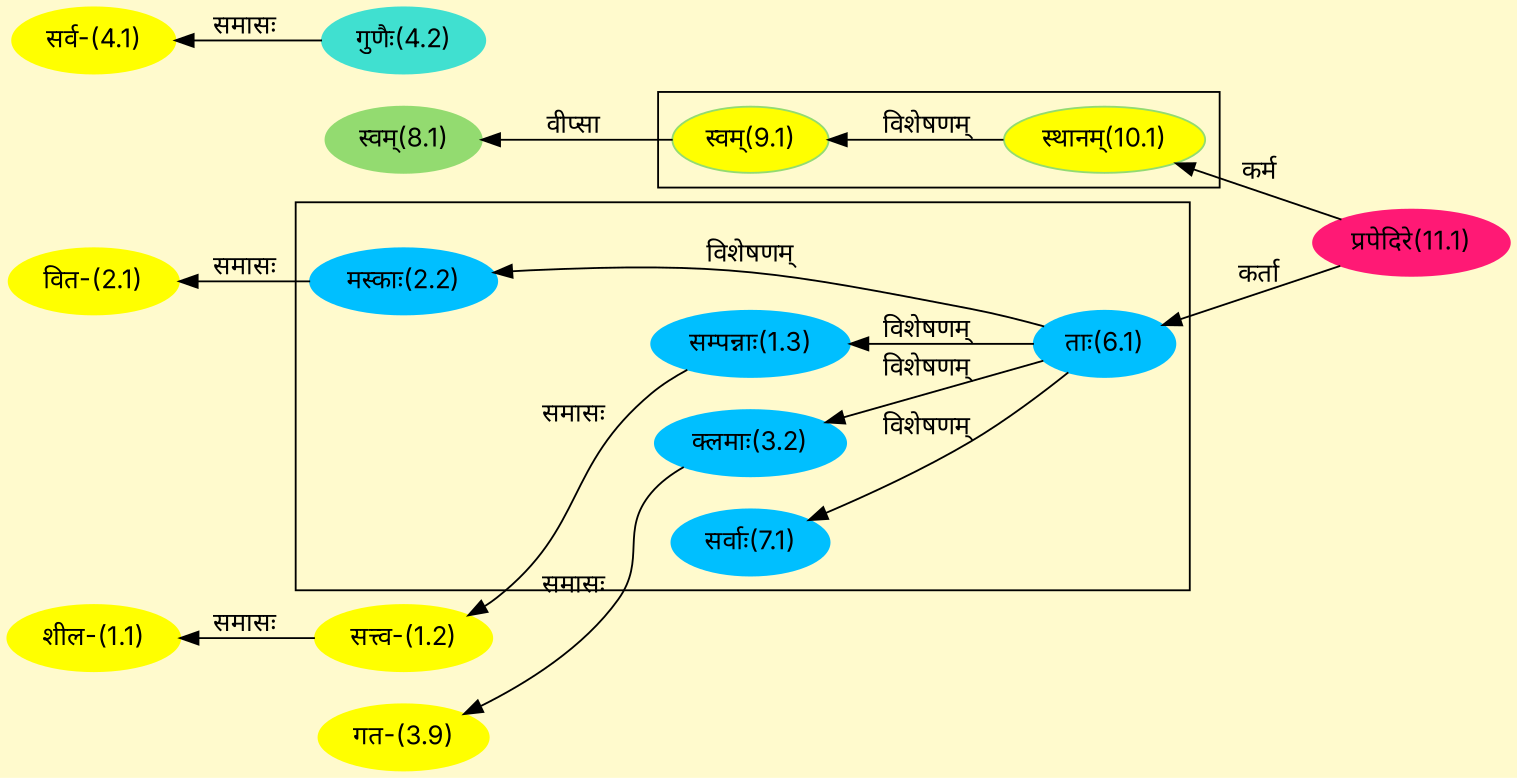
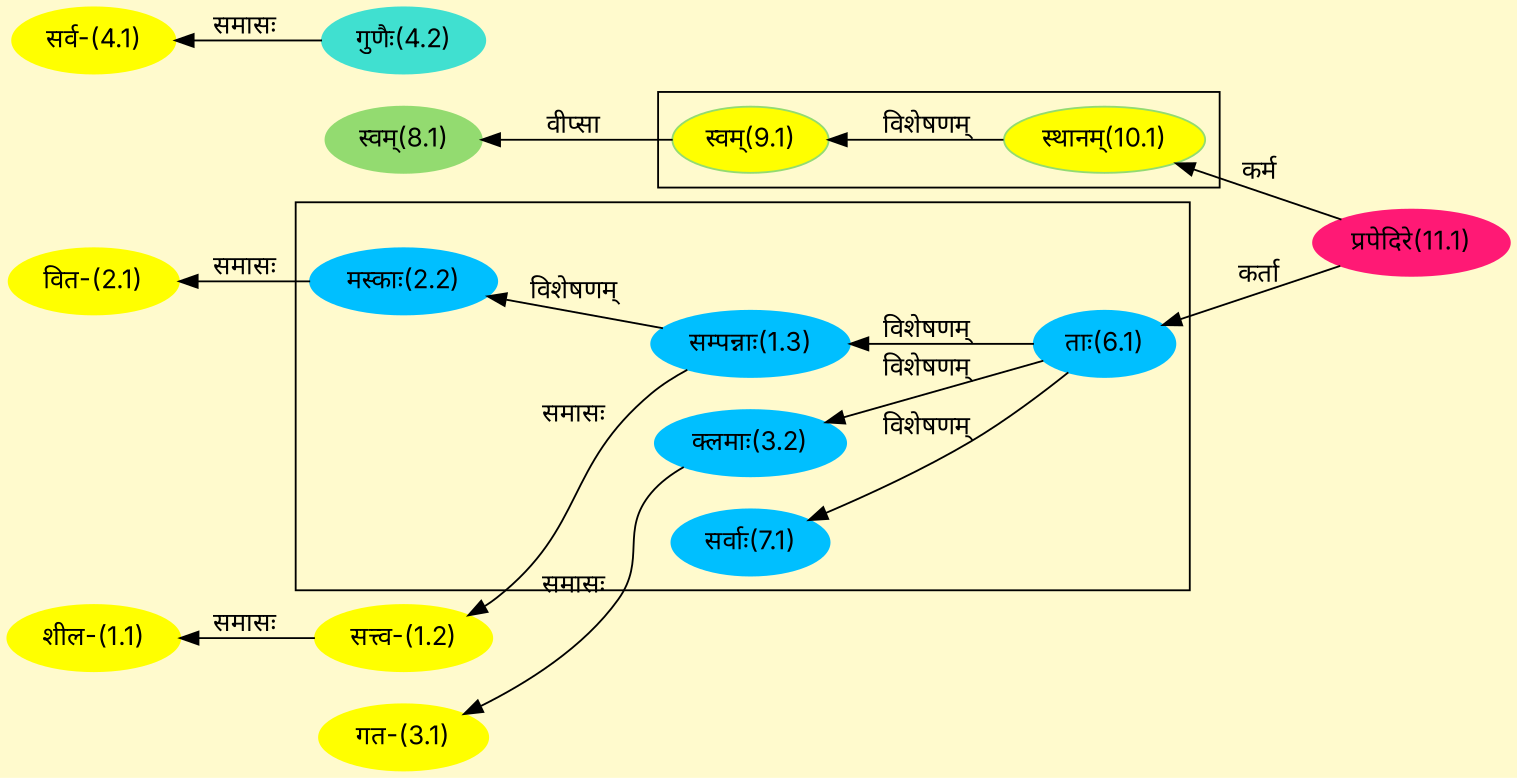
(781, 276) -> (585, 314)
(404, 737) -> (404, 737)
